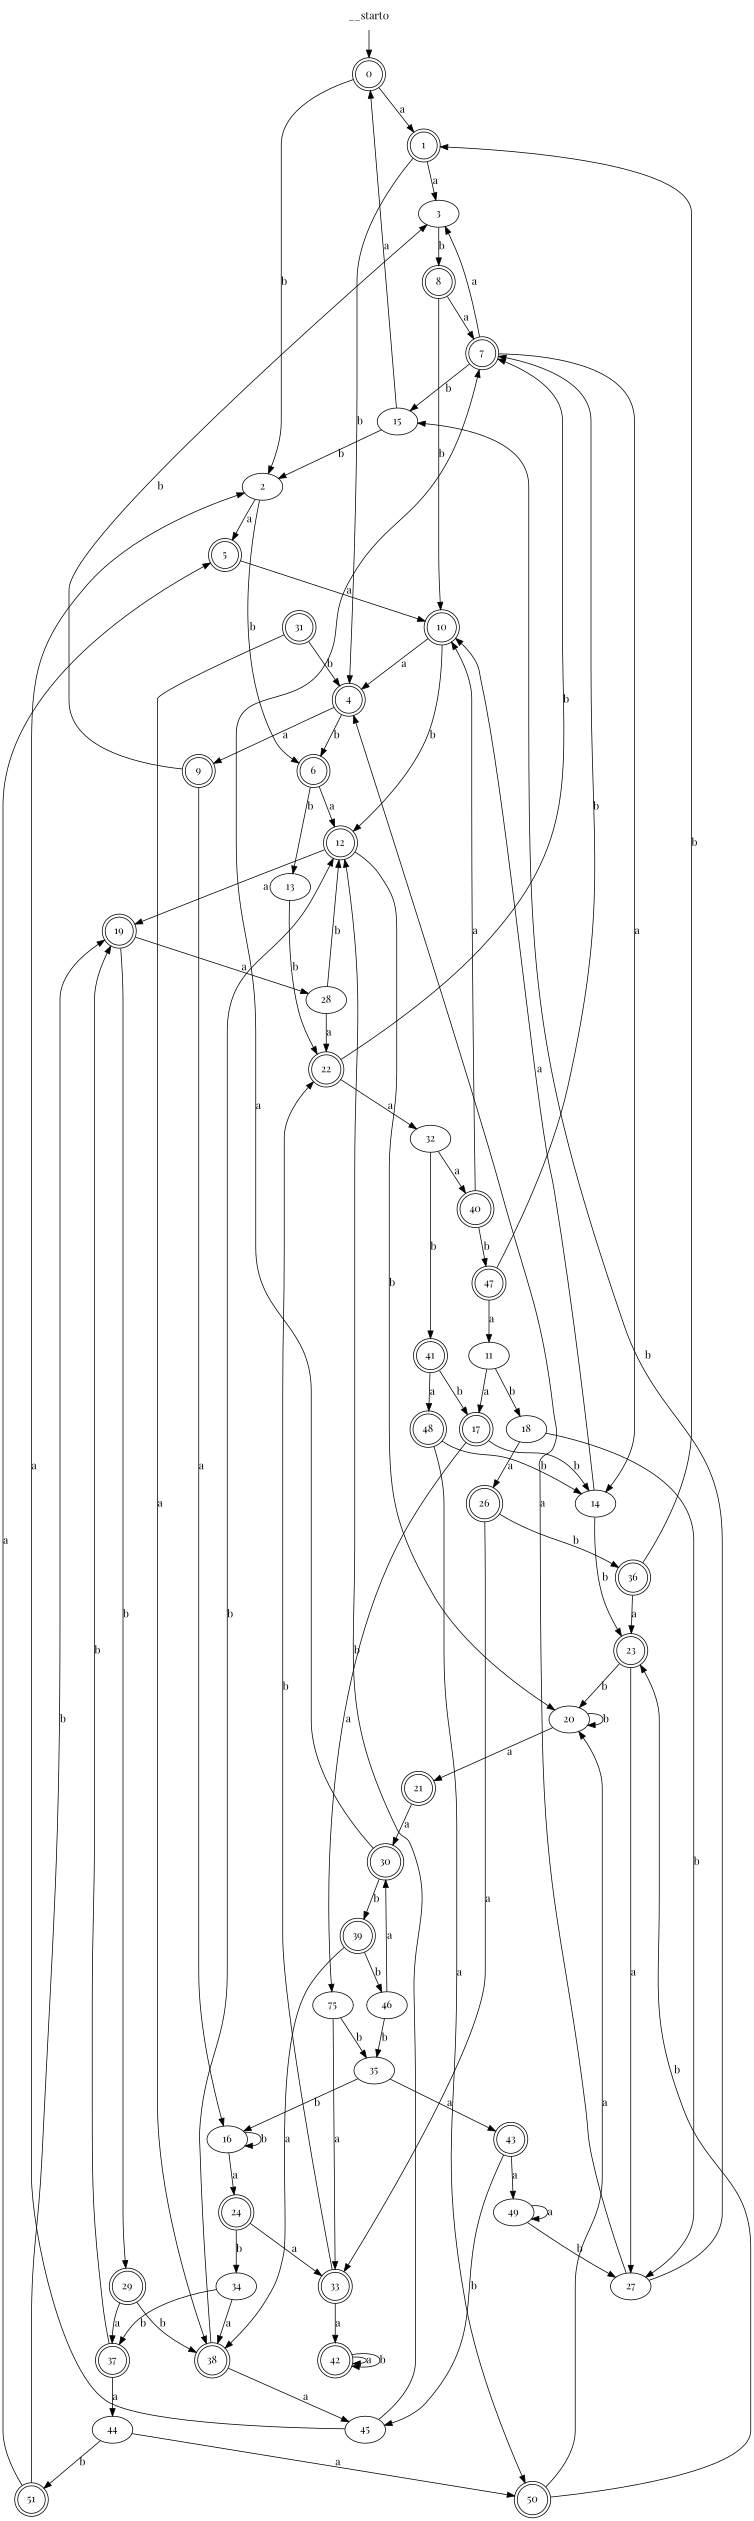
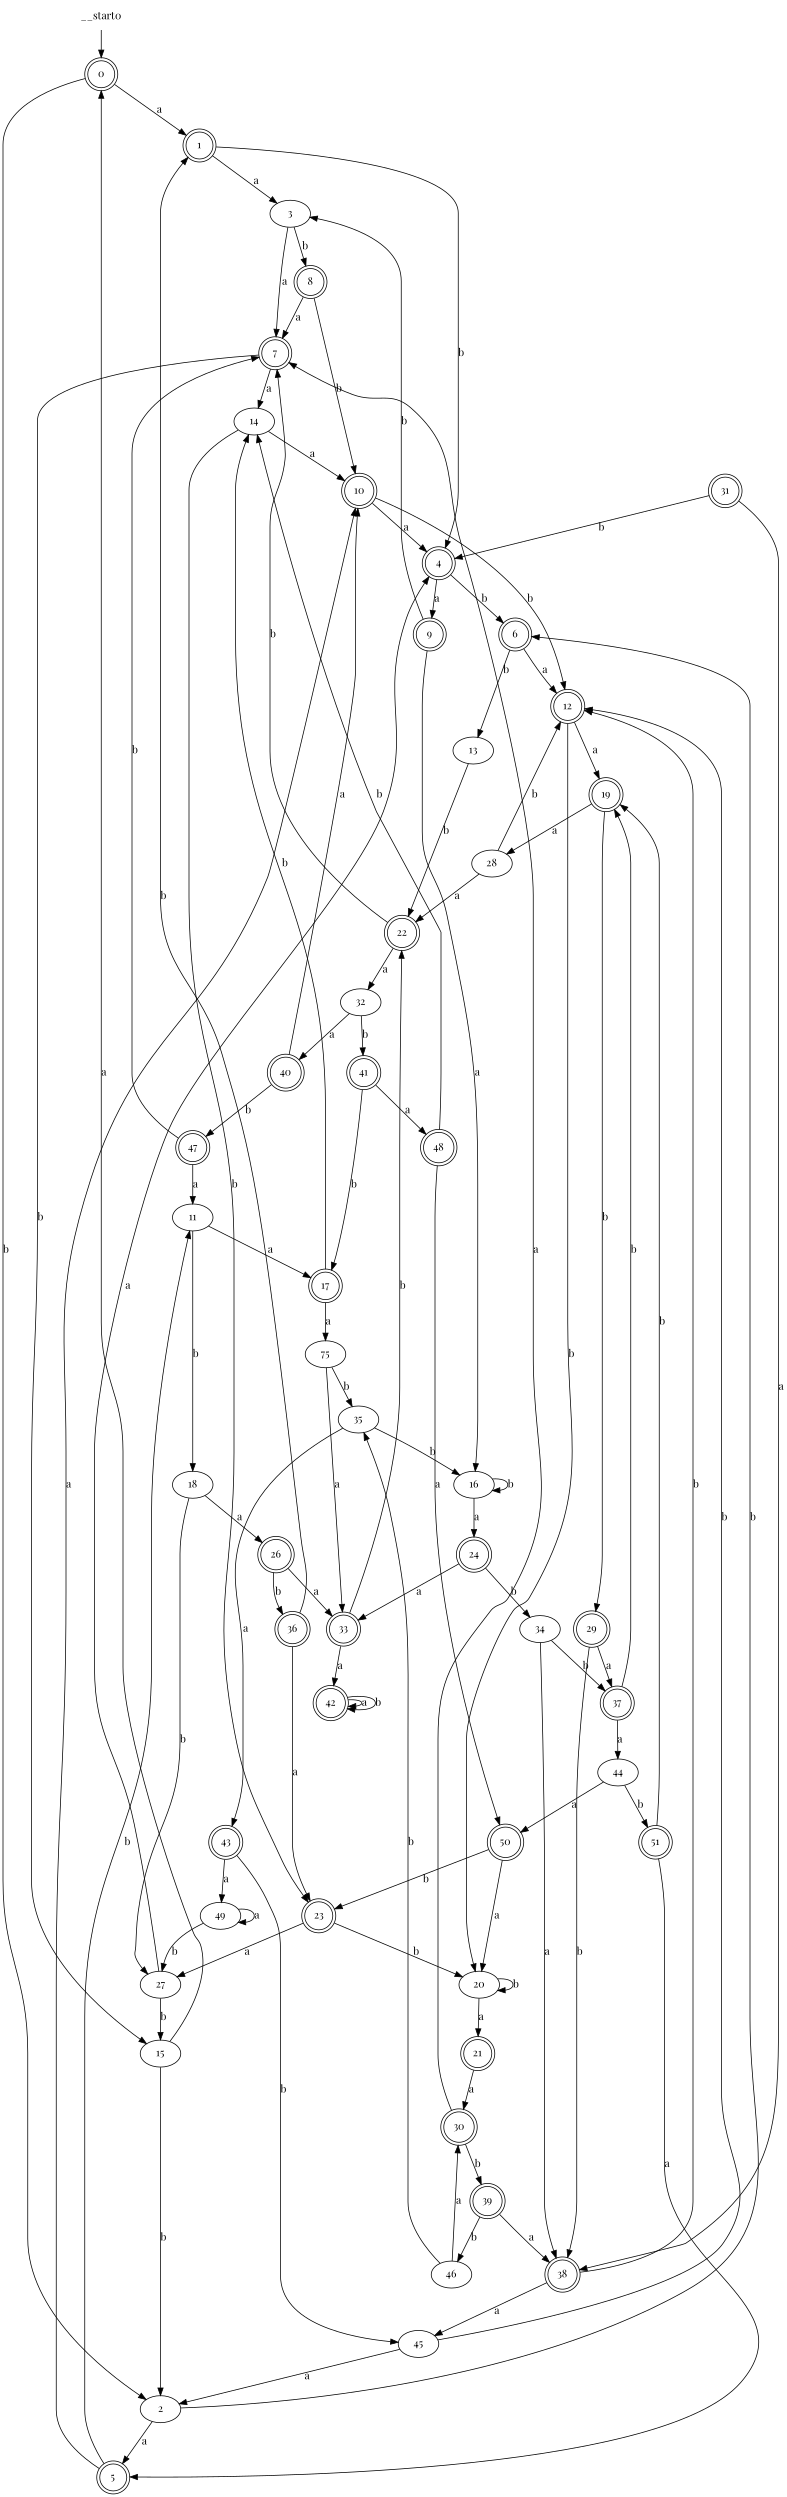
(468, 284) -> (281, 278)
none -> (115, 1851)
